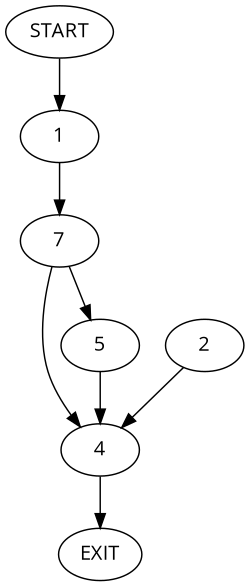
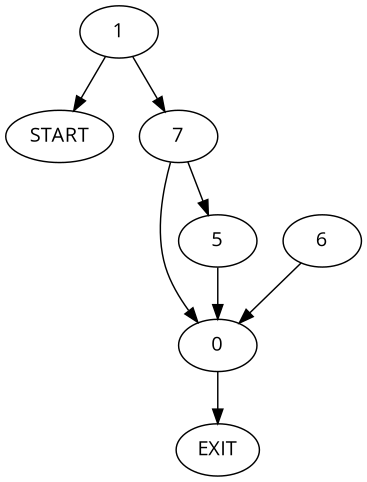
(60, 77) -> (93, 78)
(205, 345) -> (322, 241)
(100, 450) -> (218, 345)
